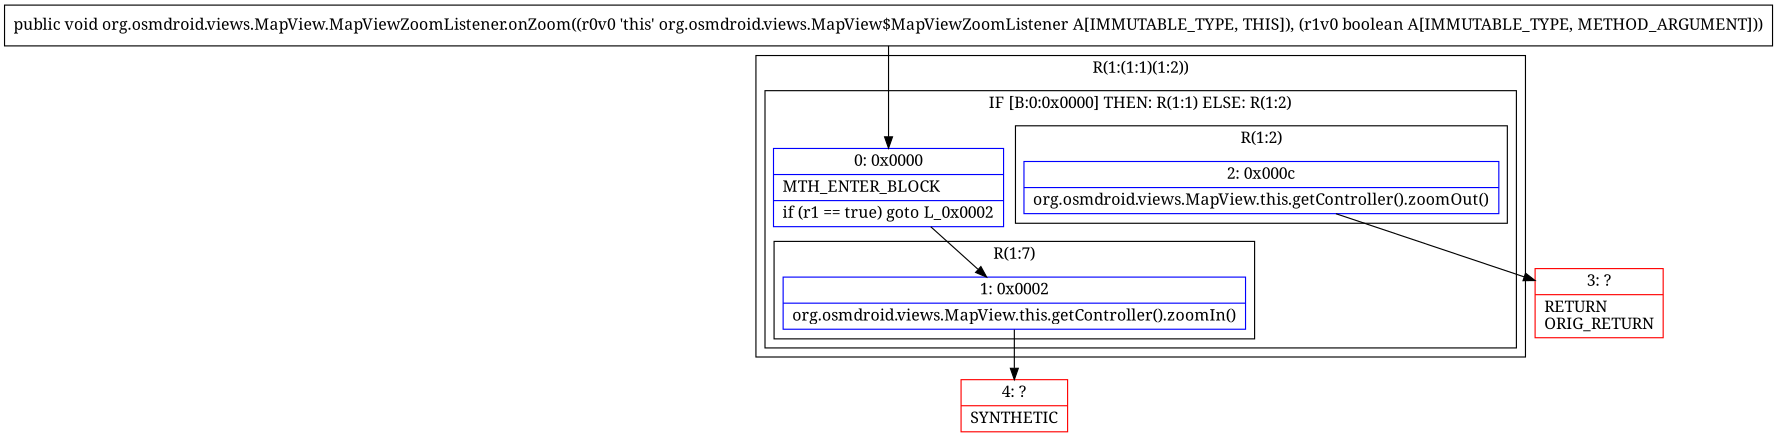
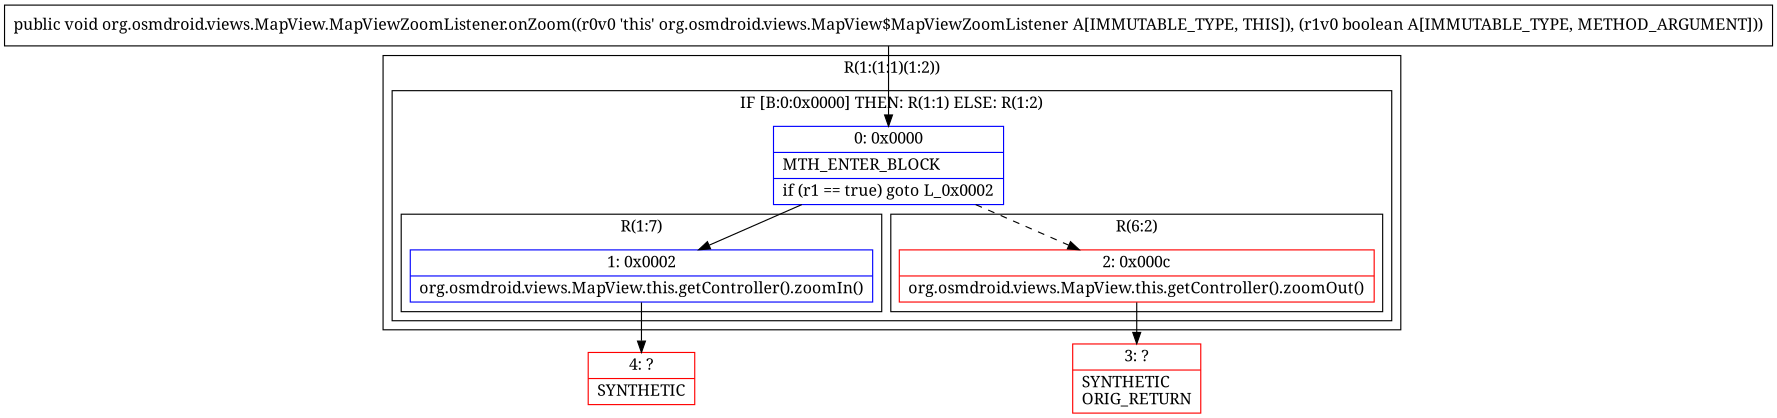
(1261, 139) -> (1137, 227)
(1261, 188) -> (1137, 276)
none -> (1022, 225)
(1576, 307) -> (1126, 382)
